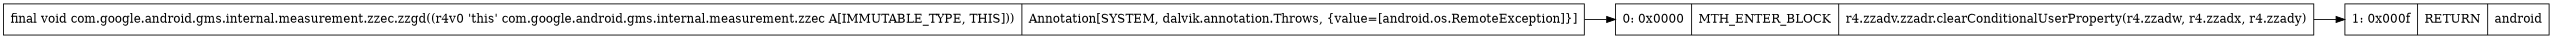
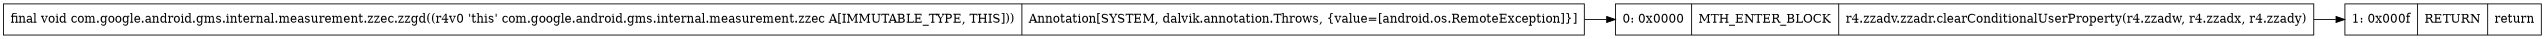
(2518, 19) -> (2514, 19)
